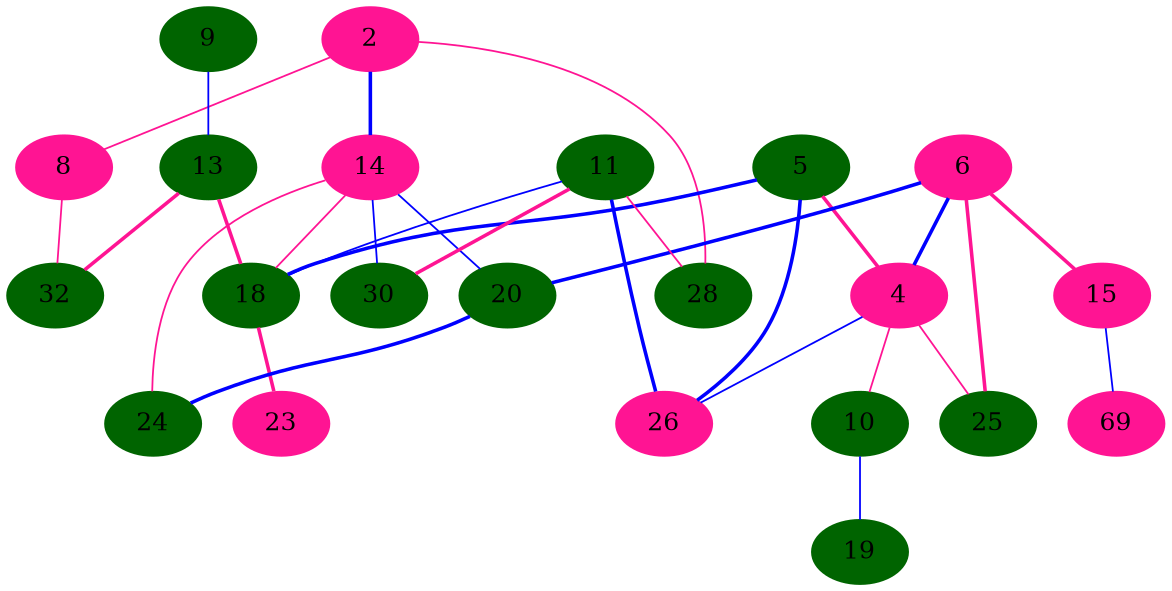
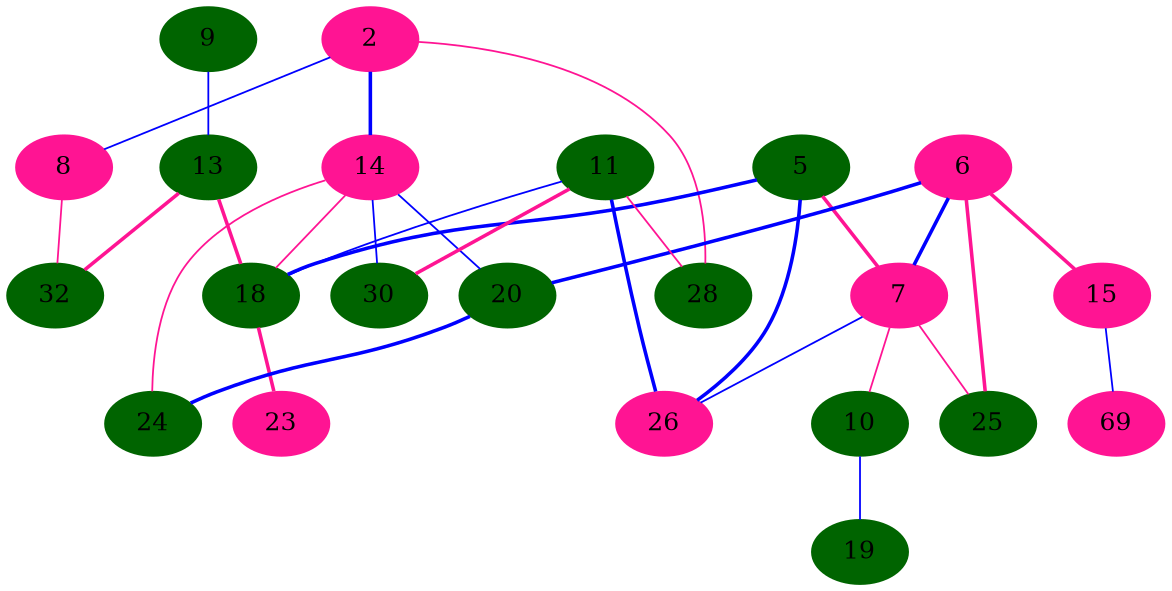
(223, 101) -> (223, 101)
(899, 296) -> (899, 296)
